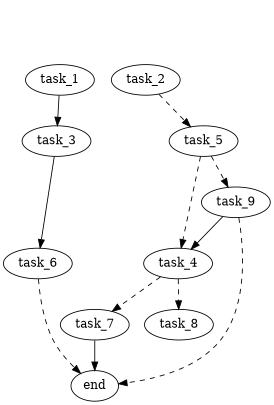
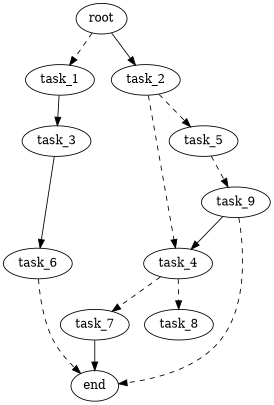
none -> (102, 19)
(192, 198) -> (161, 167)
